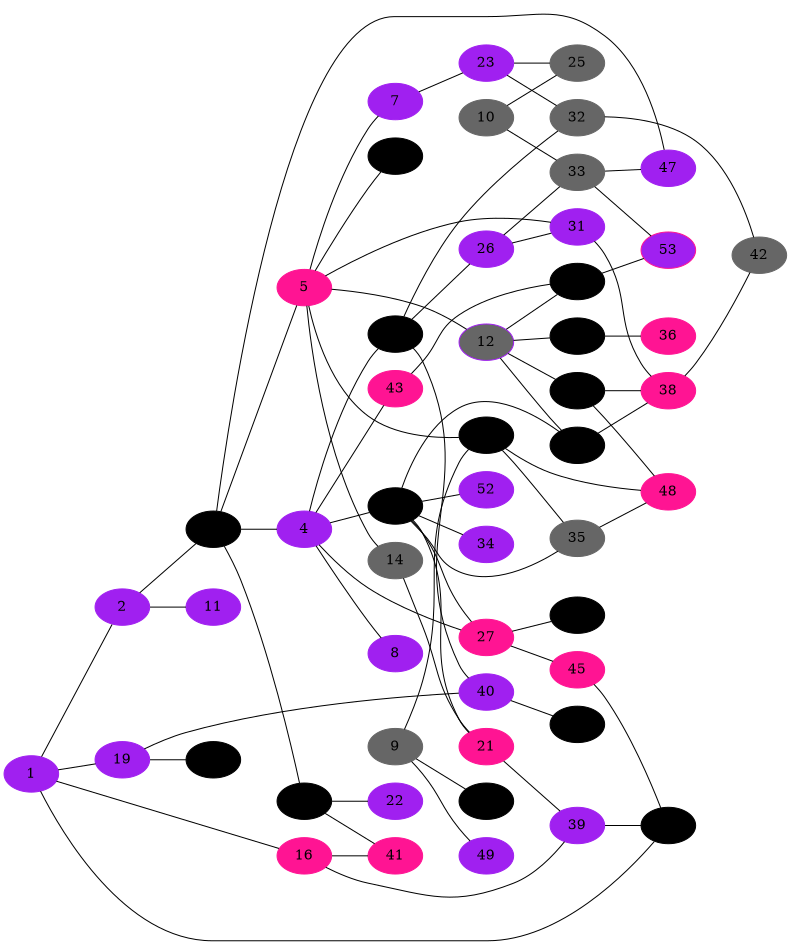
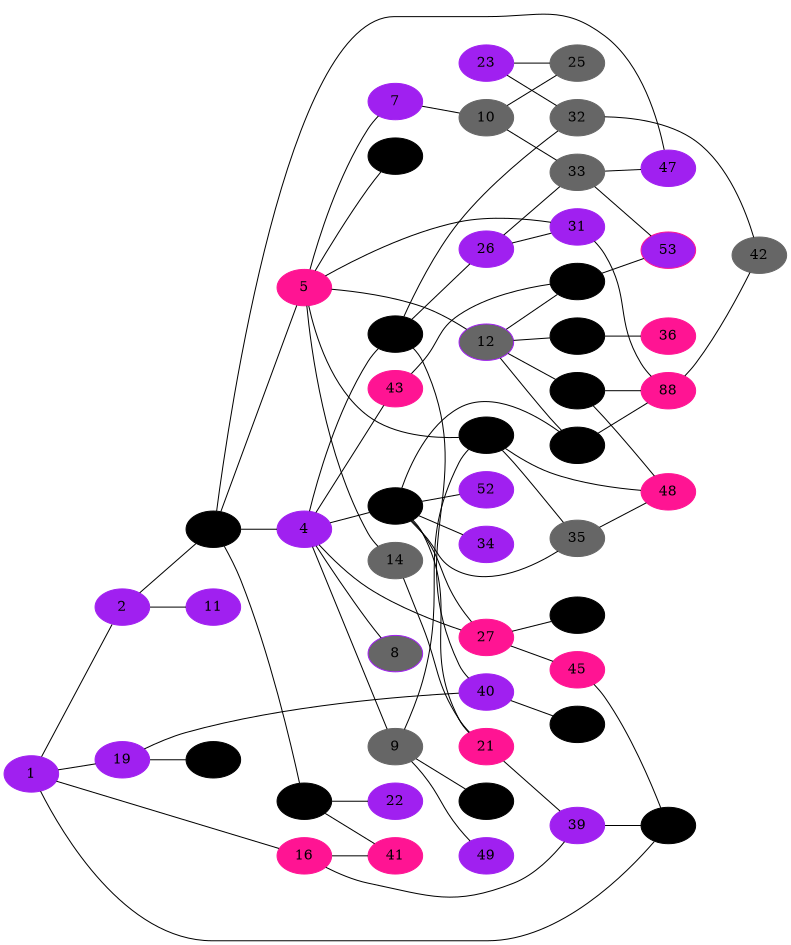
(441, 82) -> (441, 110)
(668, 391) -> (668, 391)
none -> (350, 638)
(395, 654) -> (395, 654)
